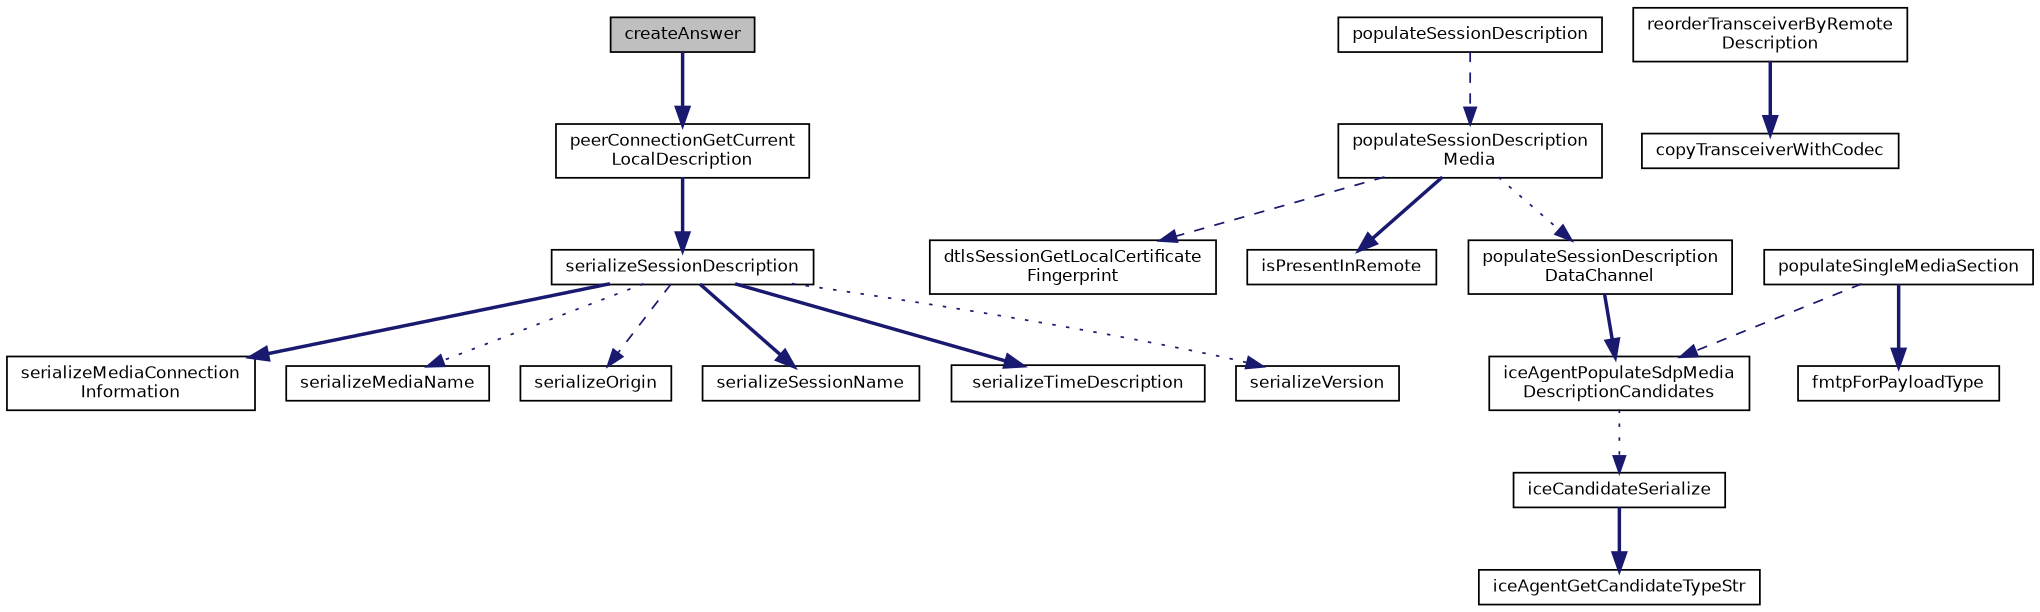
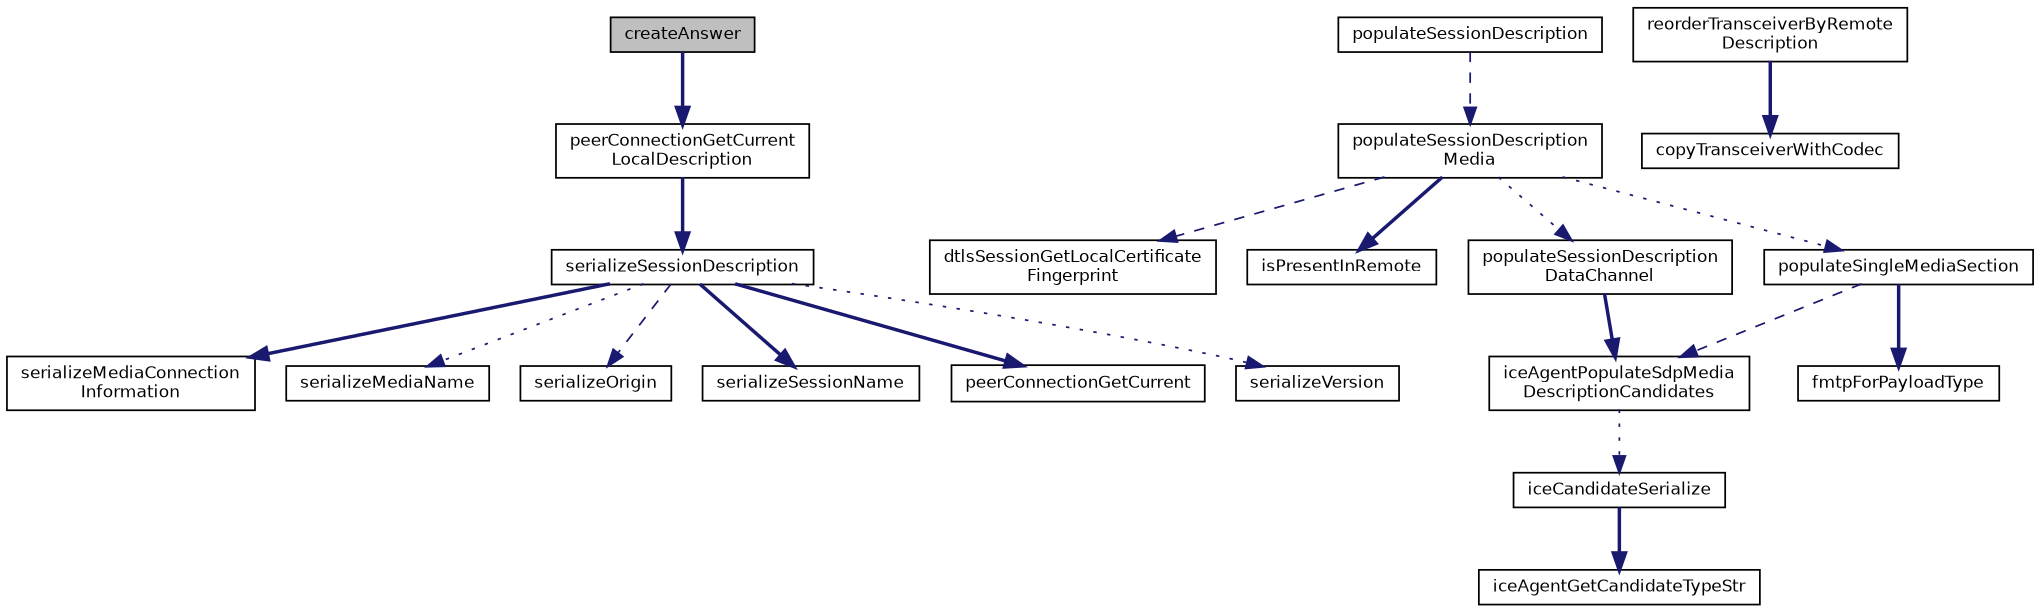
none -> (1694, 212)
(1078, 383) -> (1078, 383)
